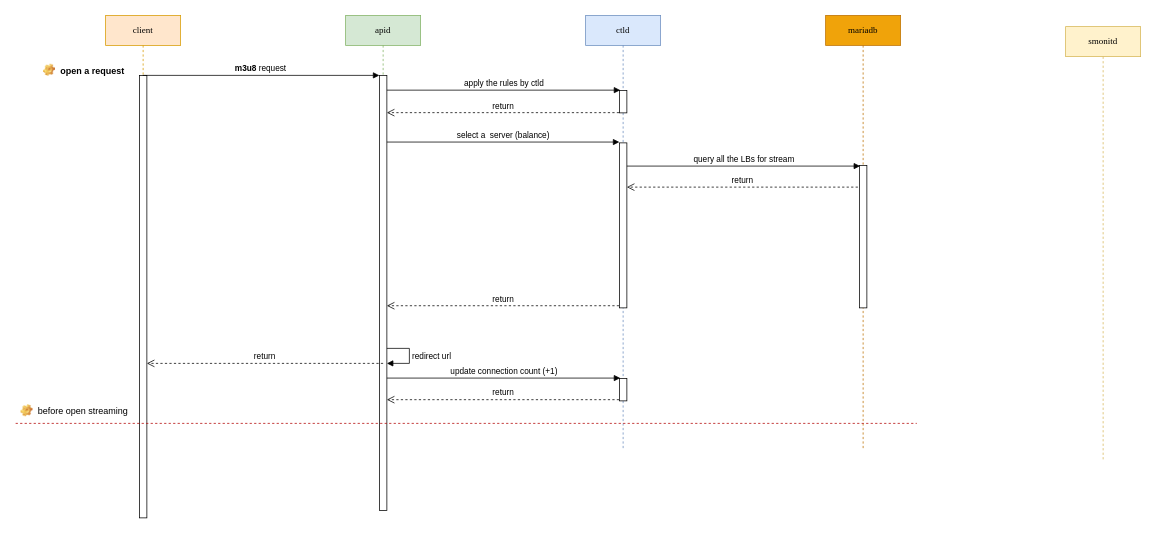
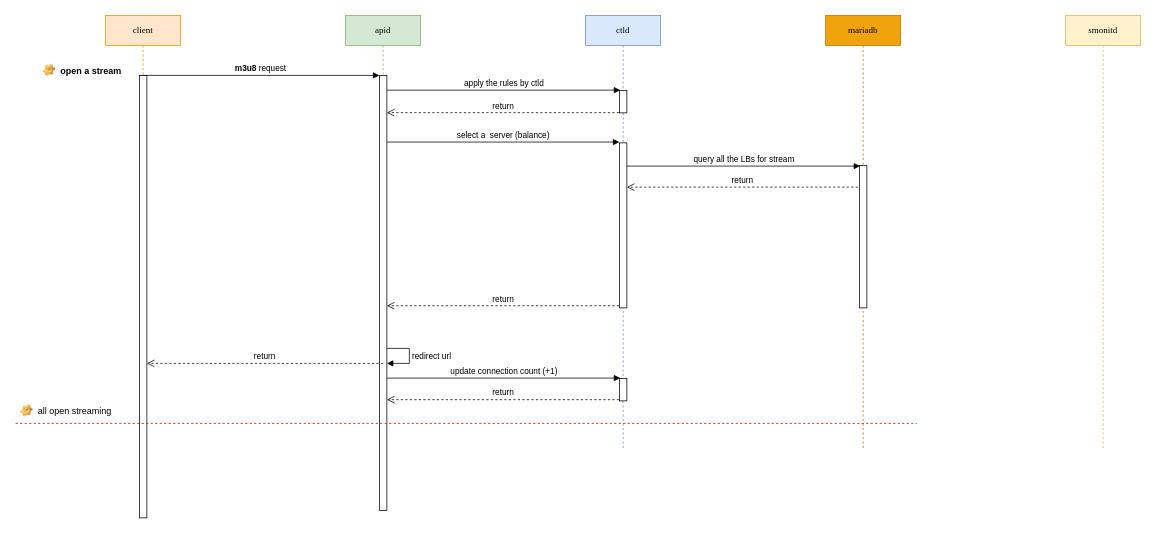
(93, 71) -> (90, 71)
(1103, 244) -> (1103, 233)
(87, 411) -> (77, 411)
